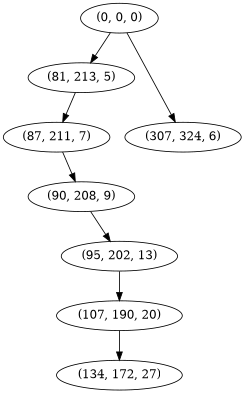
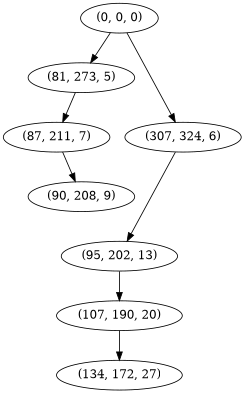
(81, 78) -> (81, 78)
(98, 223) -> (153, 193)
